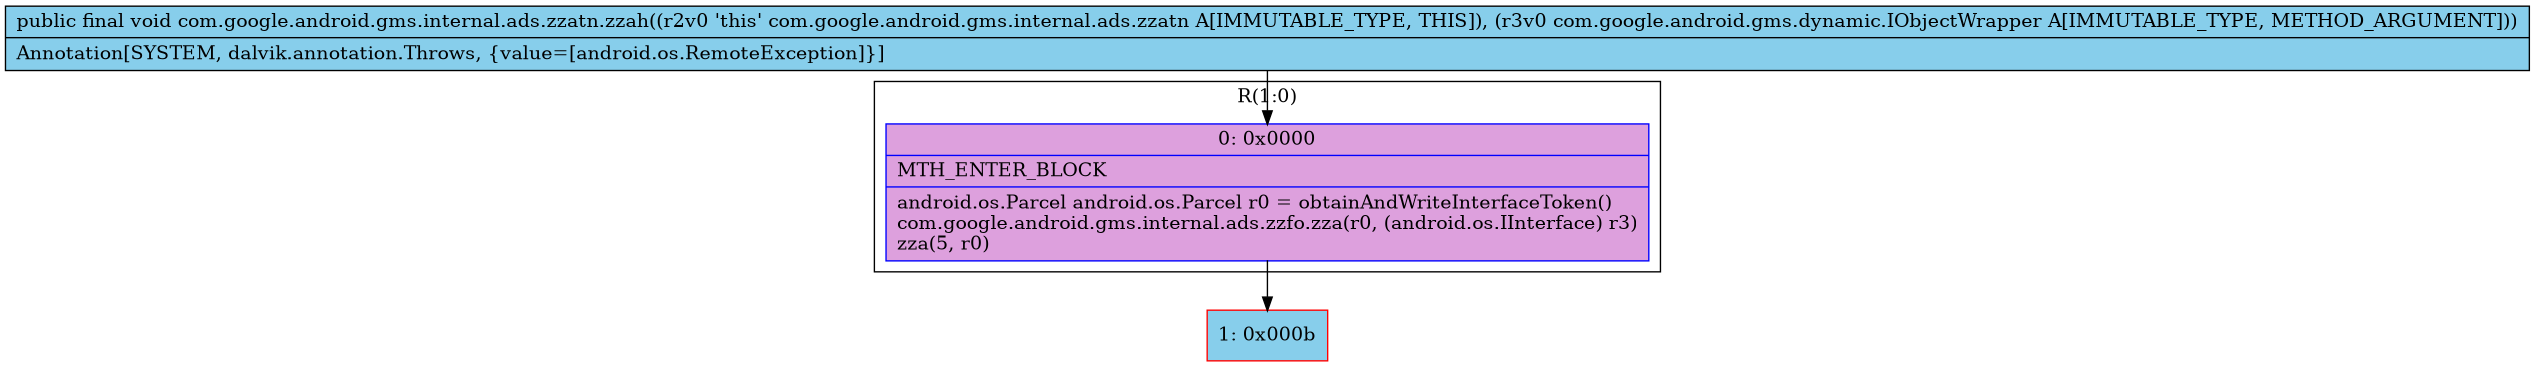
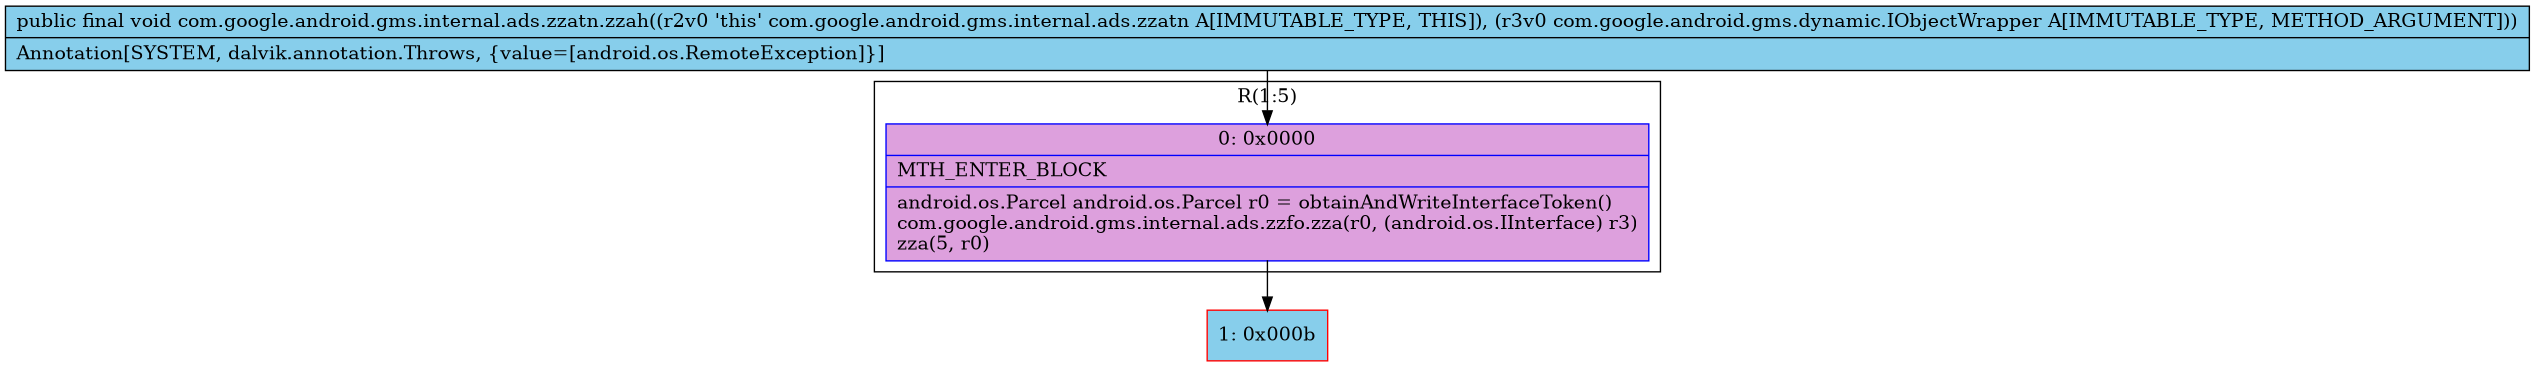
(1267, 97) -> (1267, 97)
